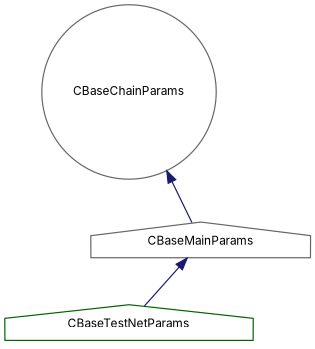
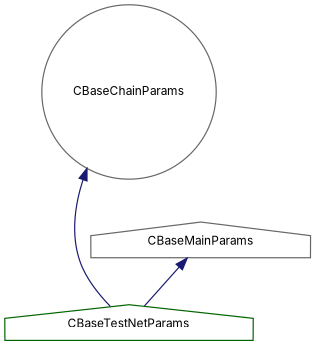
(182, 202) -> (77, 248)
